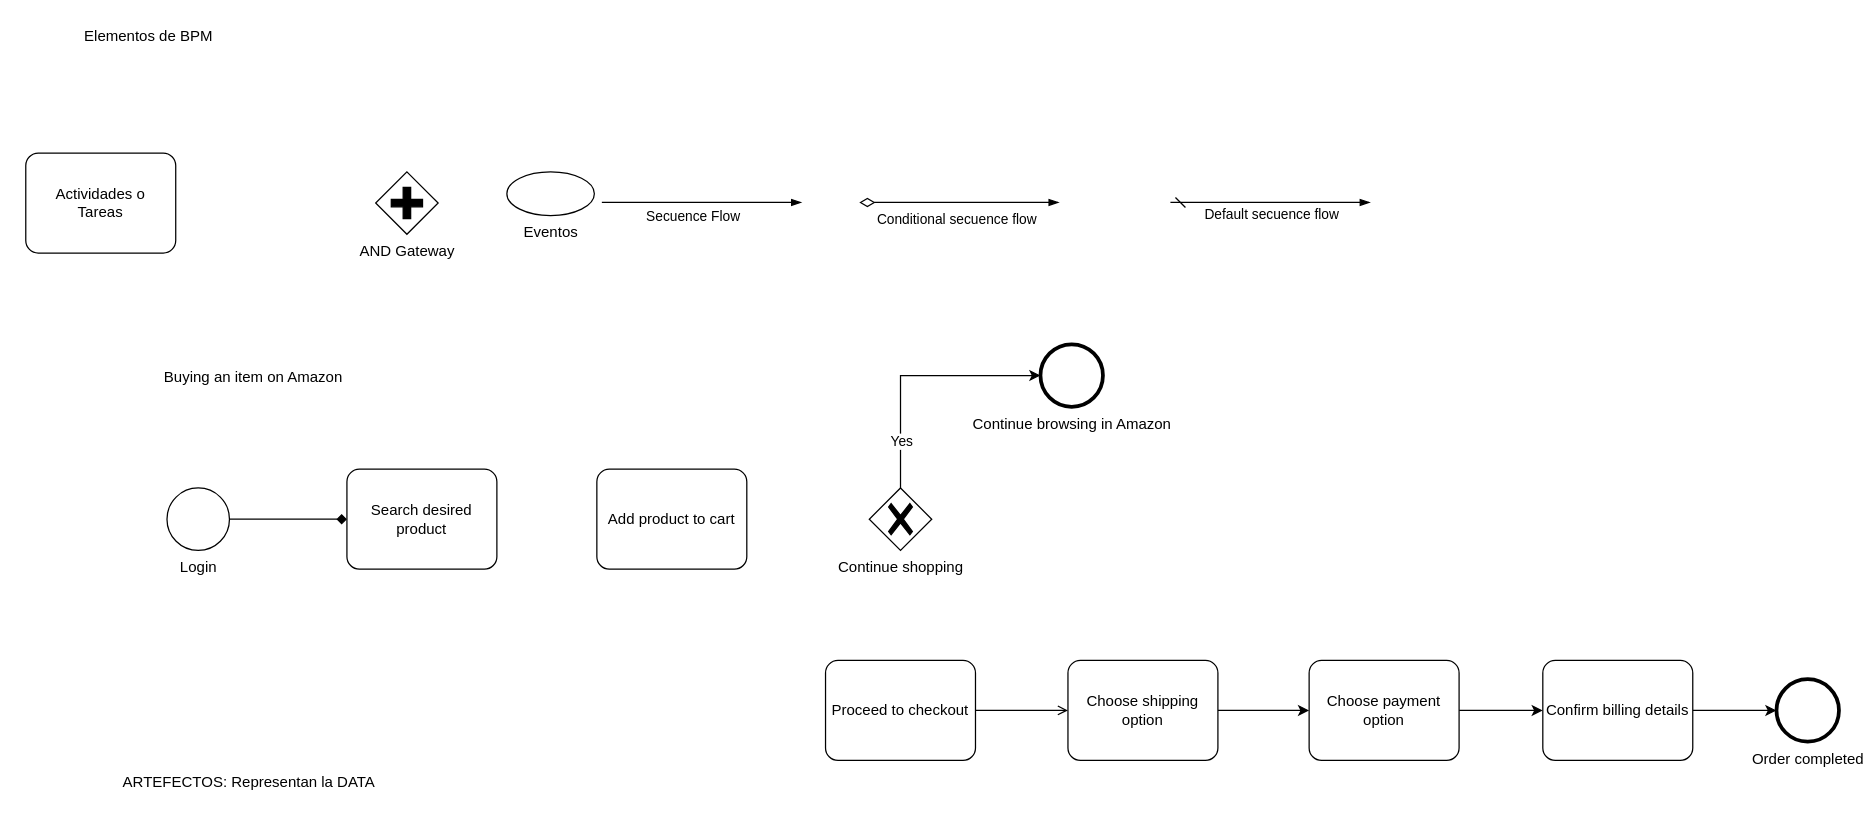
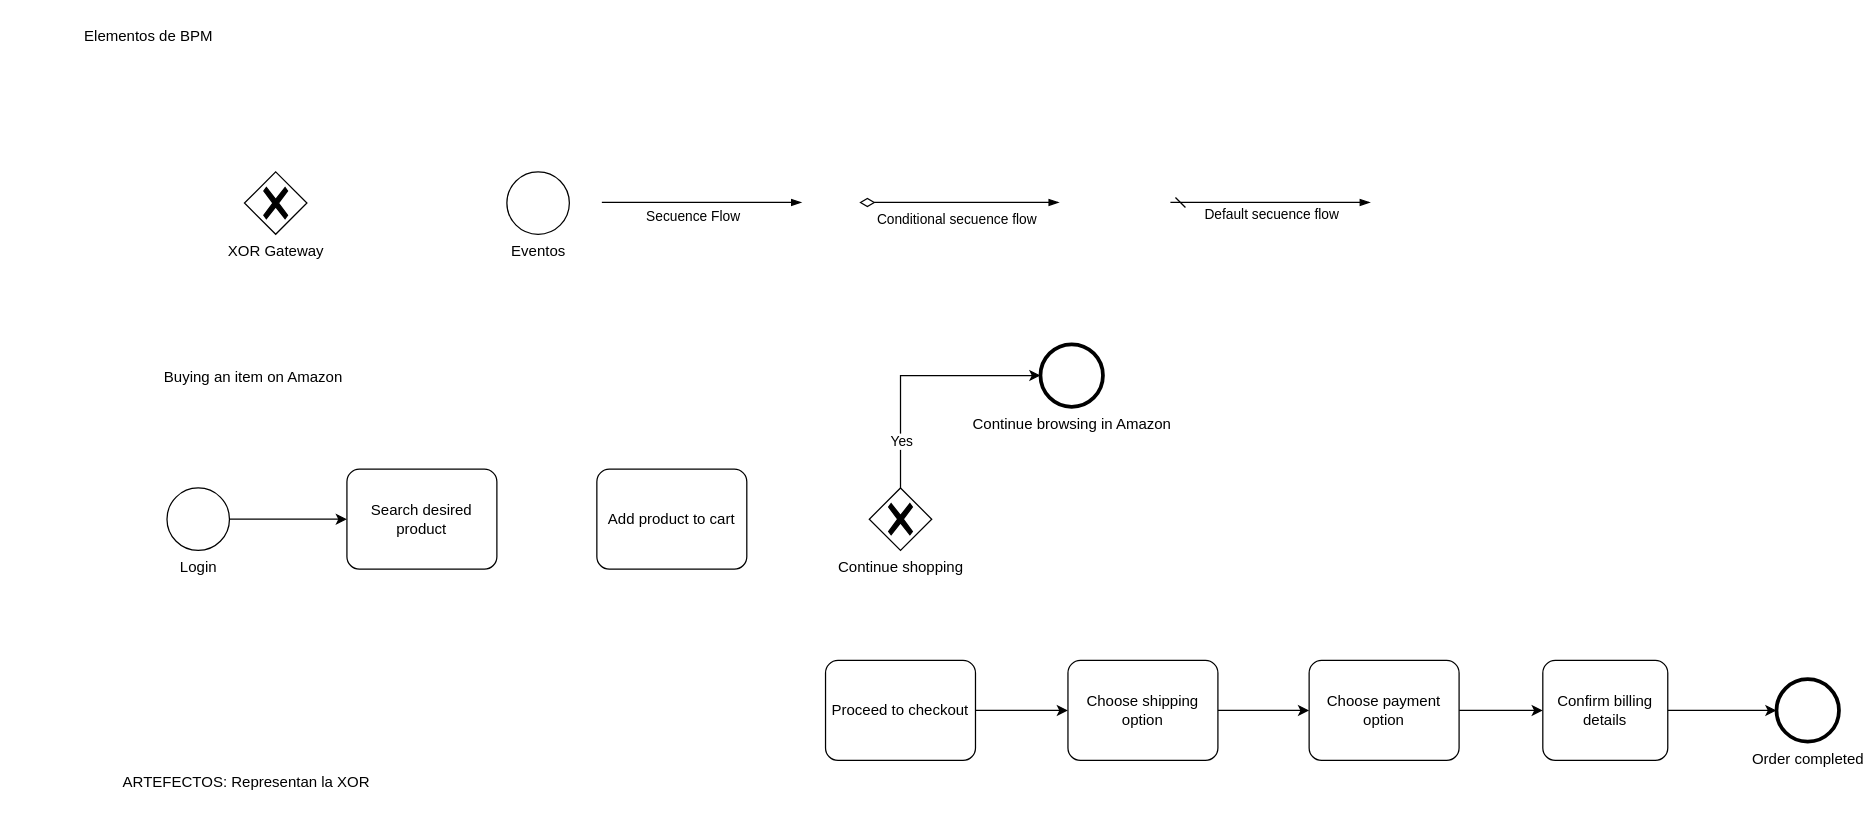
(551, 194) -> (538, 203)
(101, 203) -> none
none -> (276, 203)
(407, 203) -> none
(336, 519) -> (337, 519)
(1060, 711) -> (1058, 711)
(1618, 711) -> (1606, 711)
(244, 783) -> (239, 783)
